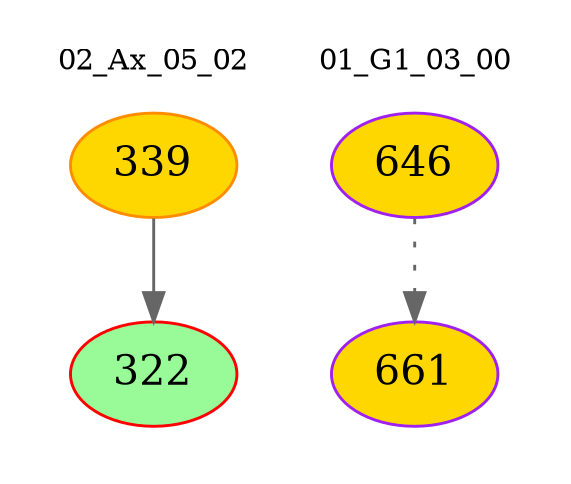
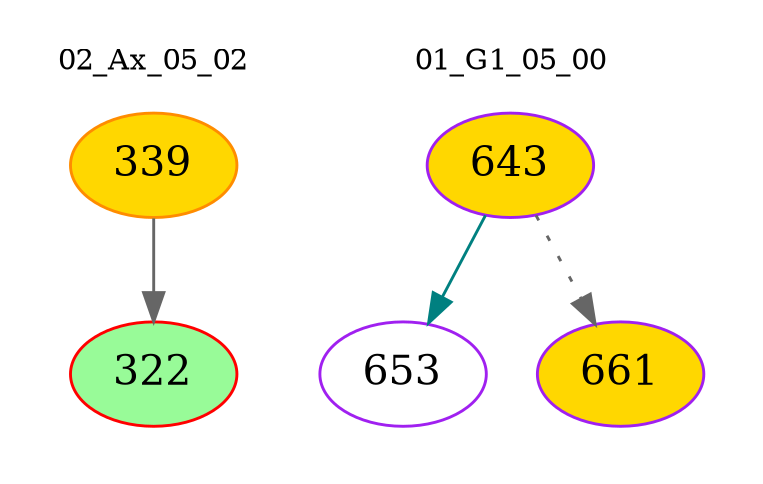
(416, 62) -> (512, 62)
(415, 165) -> (510, 165)
none -> (403, 374)
